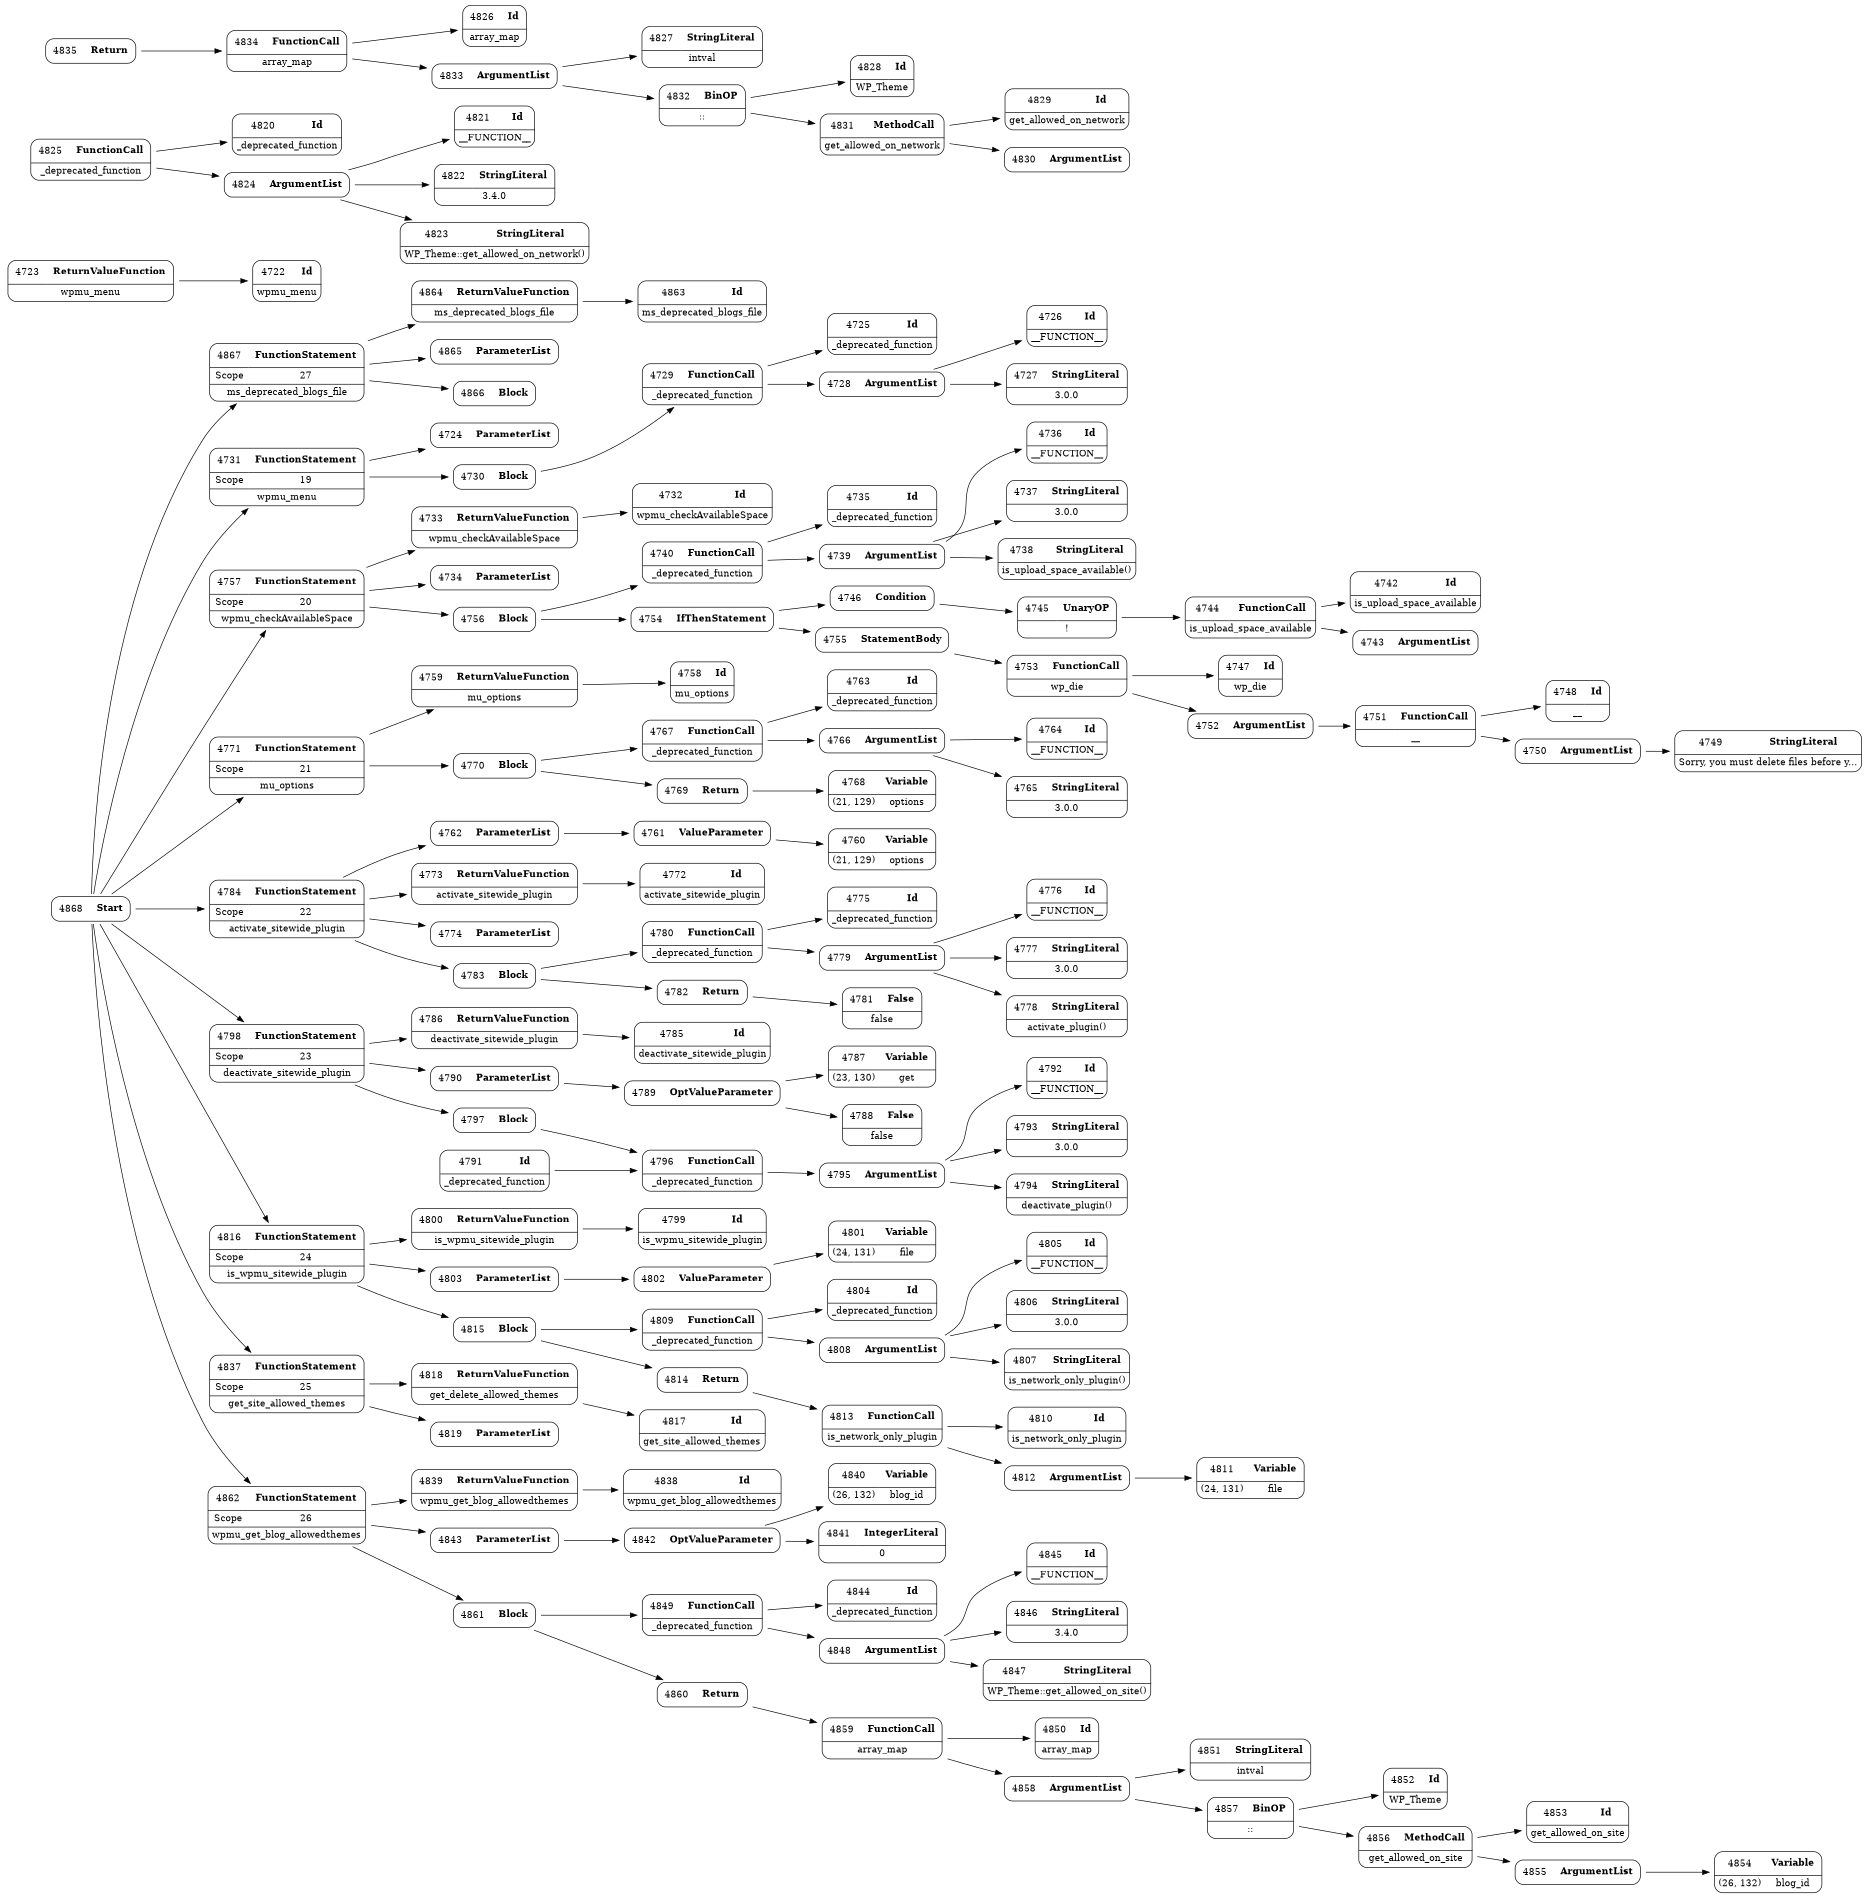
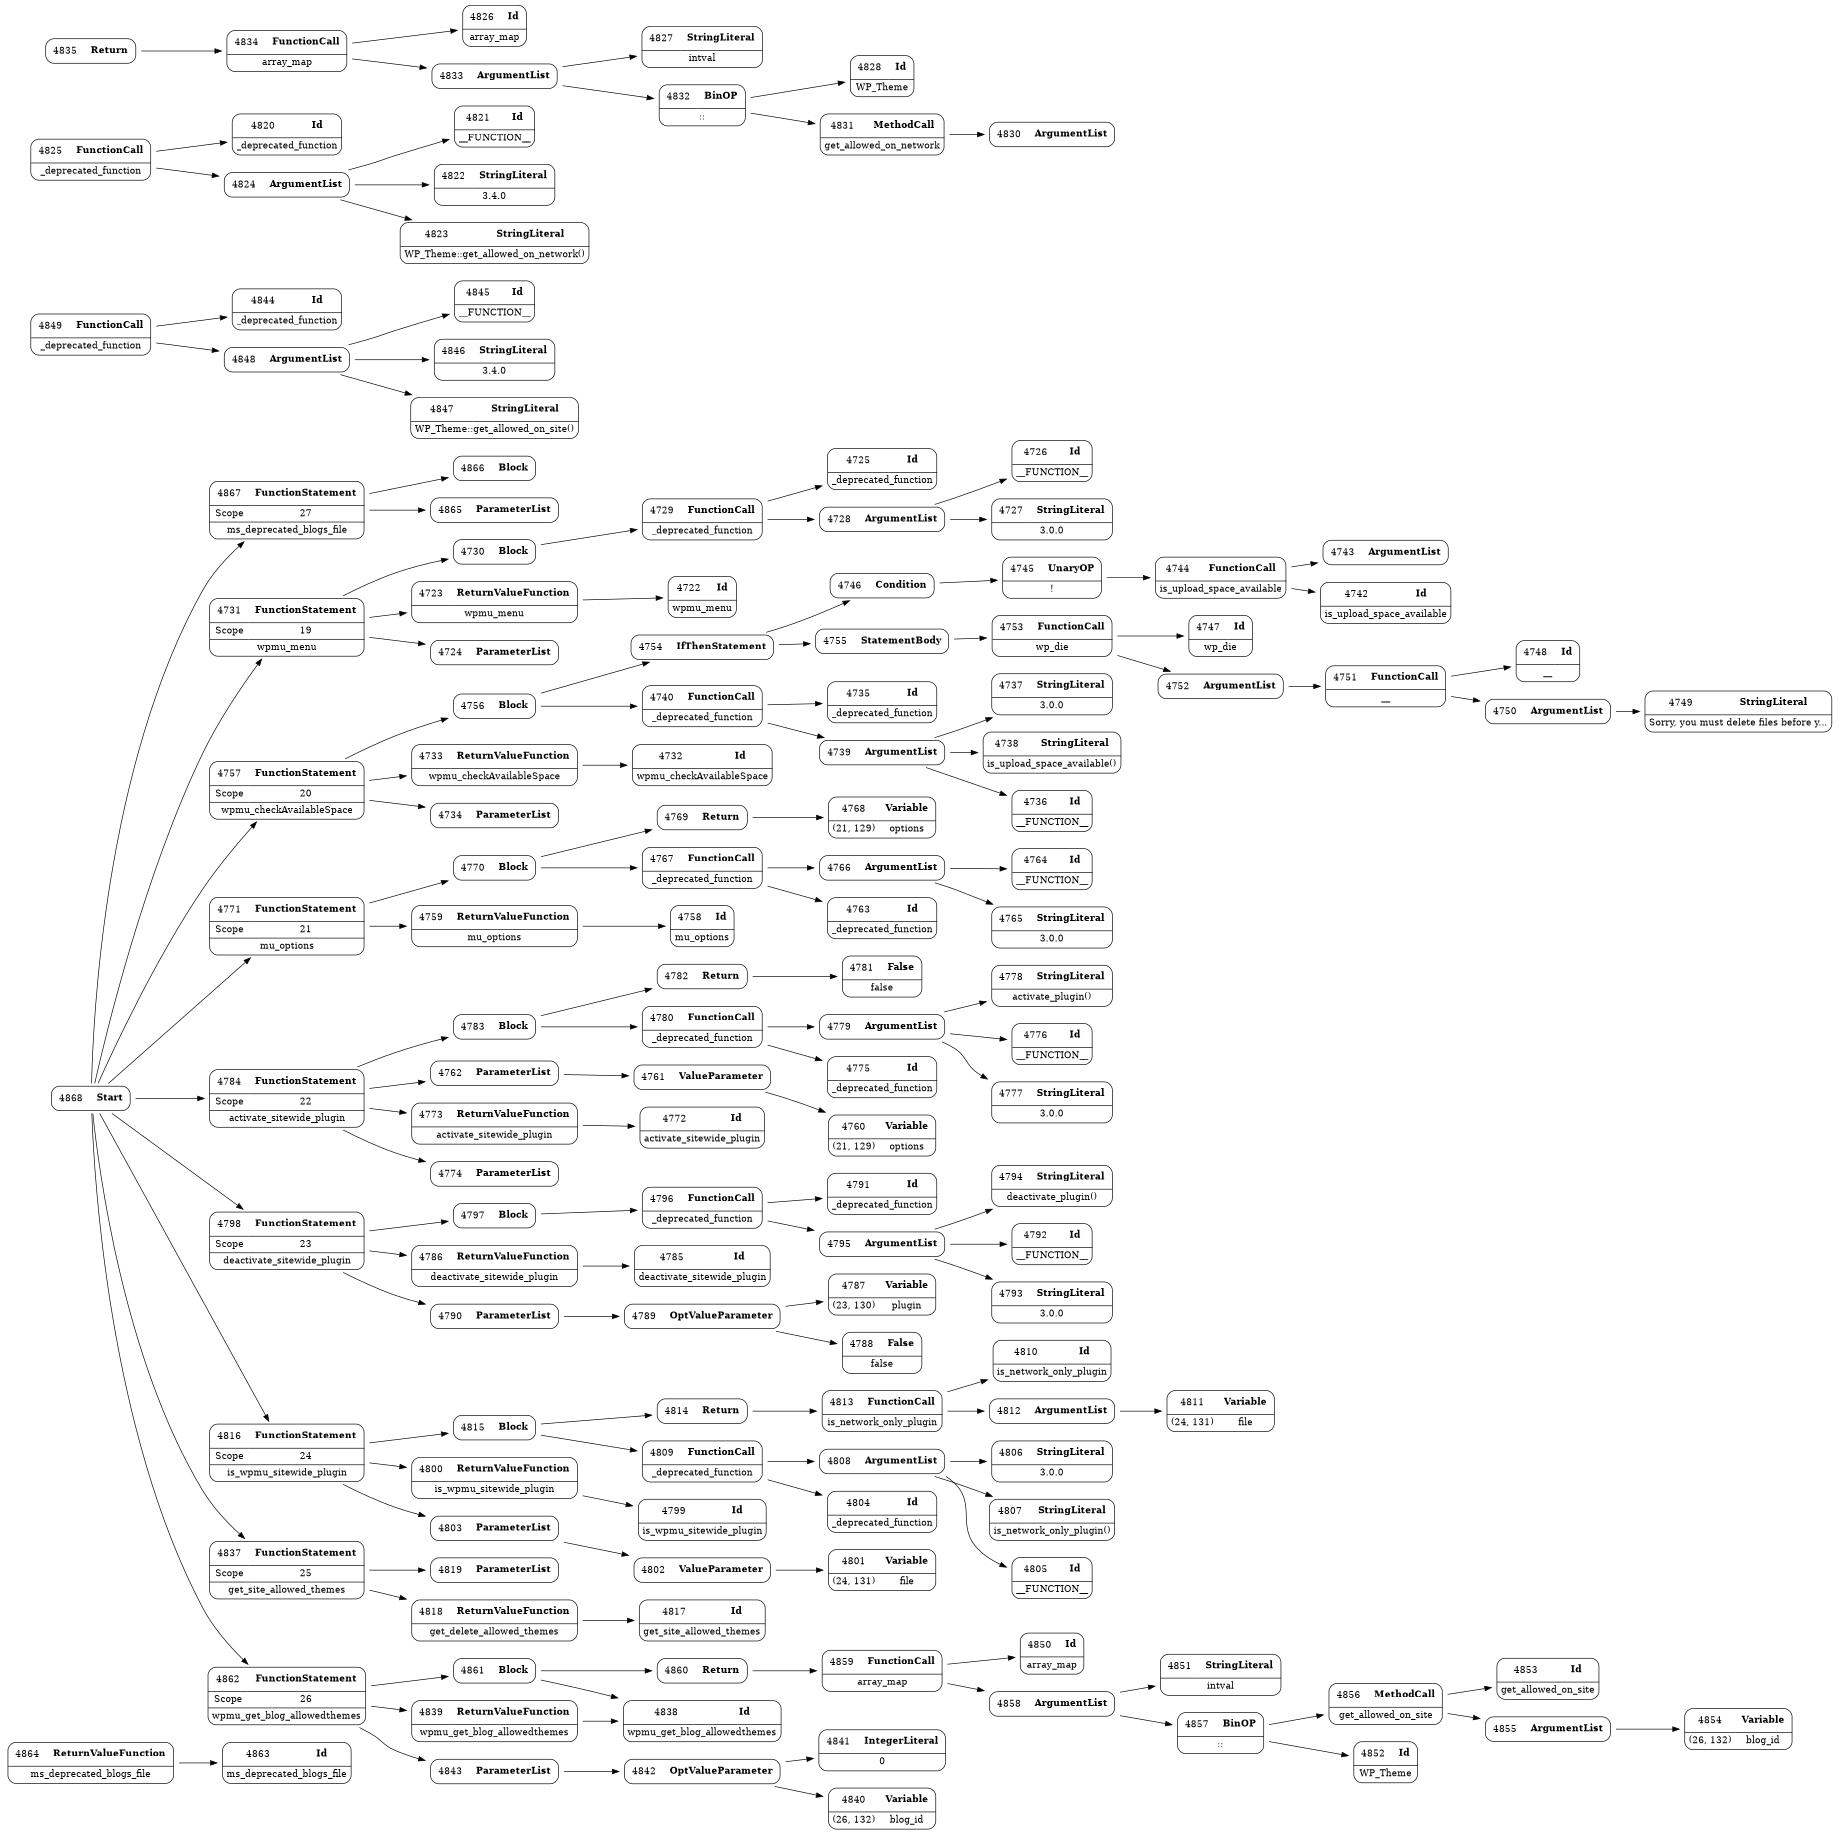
(1067, 109) -> none
(388, 334) -> none
none -> (385, 616)
(907, 1078) -> (907, 1306)
(592, 1171) -> (792, 1201)
(586, 1615) -> (576, 1688)
